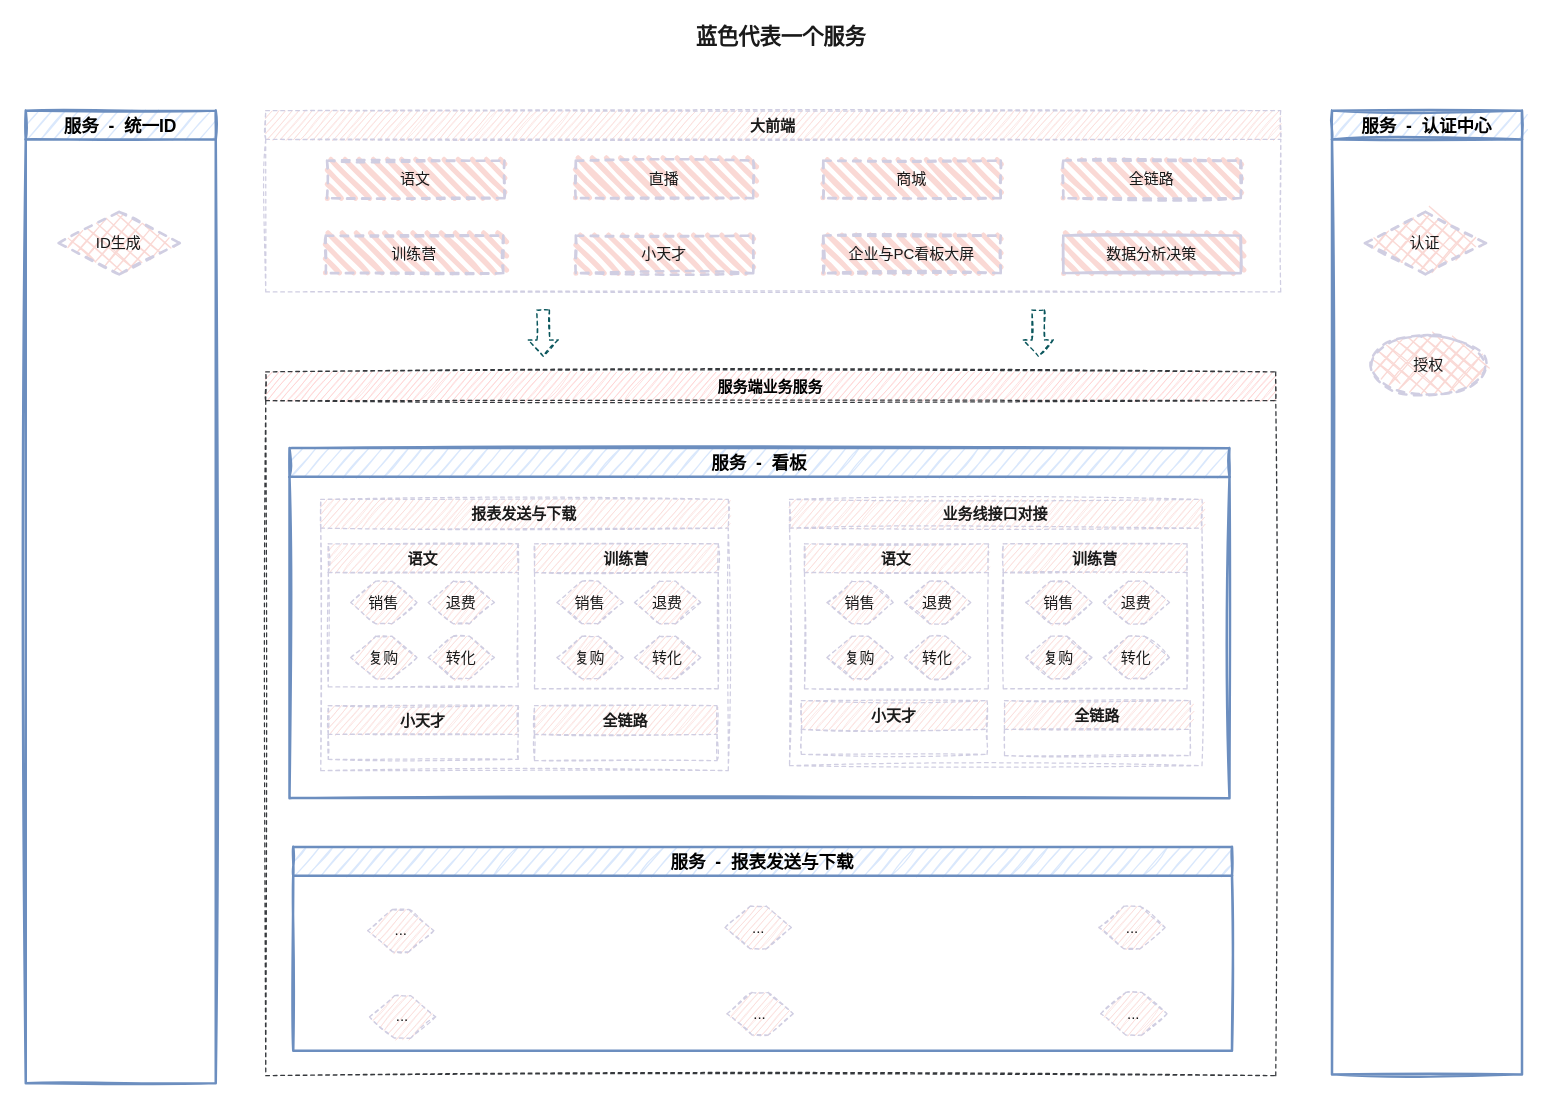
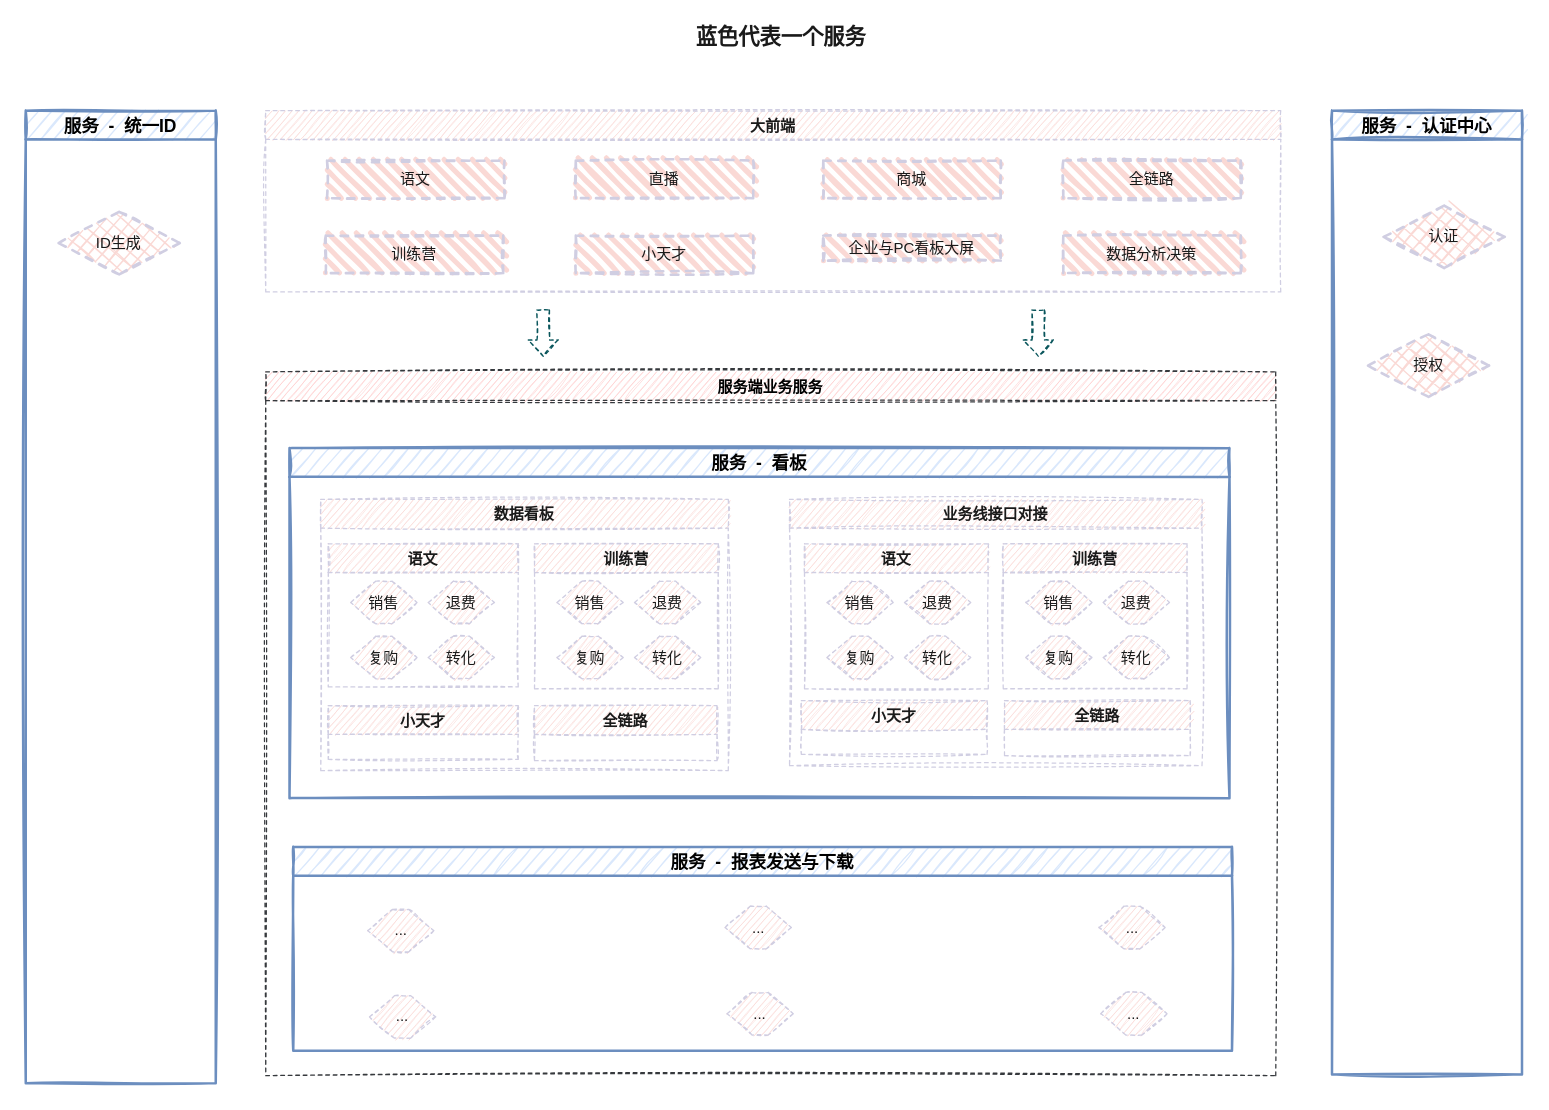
(1425, 243) -> (1444, 237)
(912, 254) -> (912, 248)
(1152, 254) -> (1152, 254)
(1428, 366) -> (1428, 366)
(524, 514) -> (524, 514)
